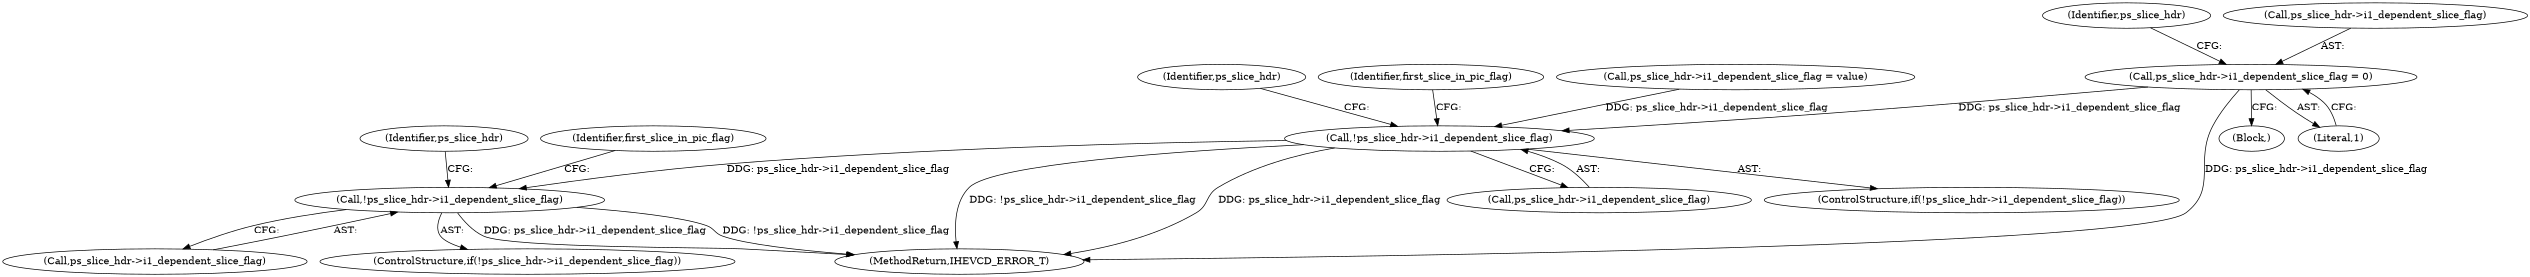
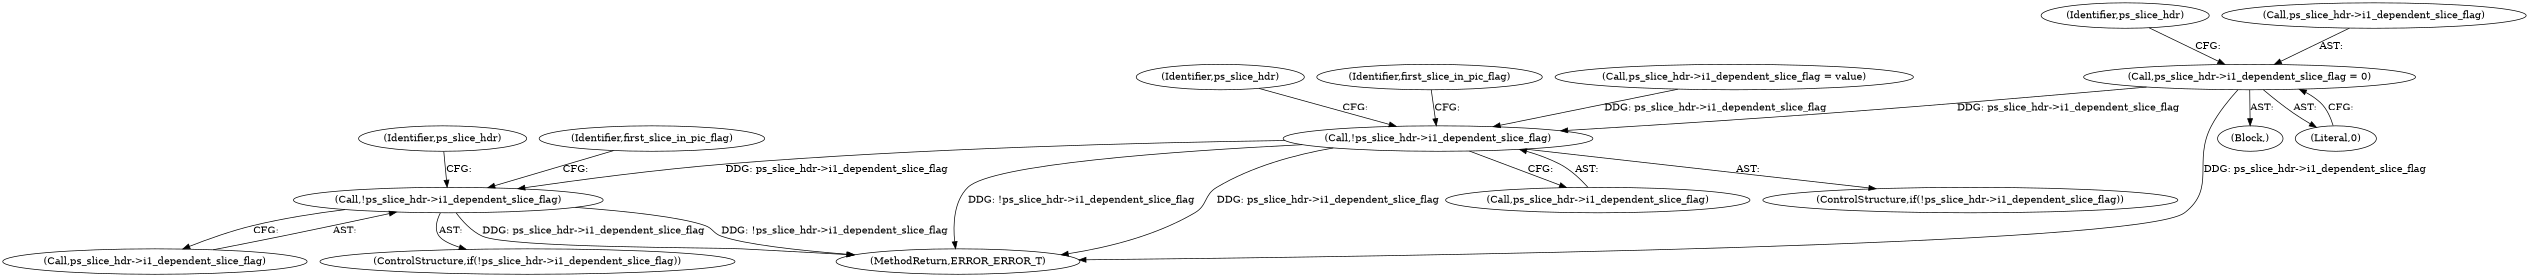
(2266, 108) -> (2264, 108)
(2339, 139) -> (2336, 139)
(959, 262) -> (958, 262)
